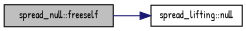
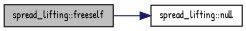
(59, 16) -> (59, 16)
